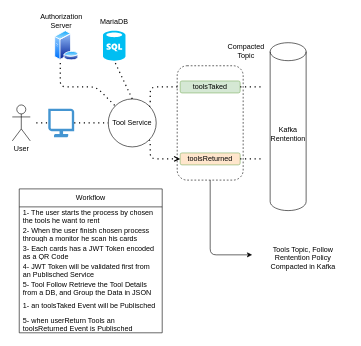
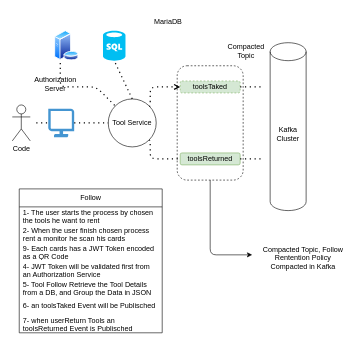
(61, 21) -> (55, 84)
(114, 21) -> (168, 21)
(176, 87) -> (175, 87)
(210, 87) -> (210, 87)
(288, 134) -> (288, 134)
(22, 149) -> (22, 149)
(175, 159) -> (176, 159)
(210, 159) -> (210, 159)
(91, 198) -> (91, 198)
(92, 234) -> (92, 234)
(92, 252) -> (92, 252)
(303, 258) -> (303, 258)
(92, 270) -> (92, 270)
(92, 306) -> (92, 306)
(92, 324) -> (92, 324)
